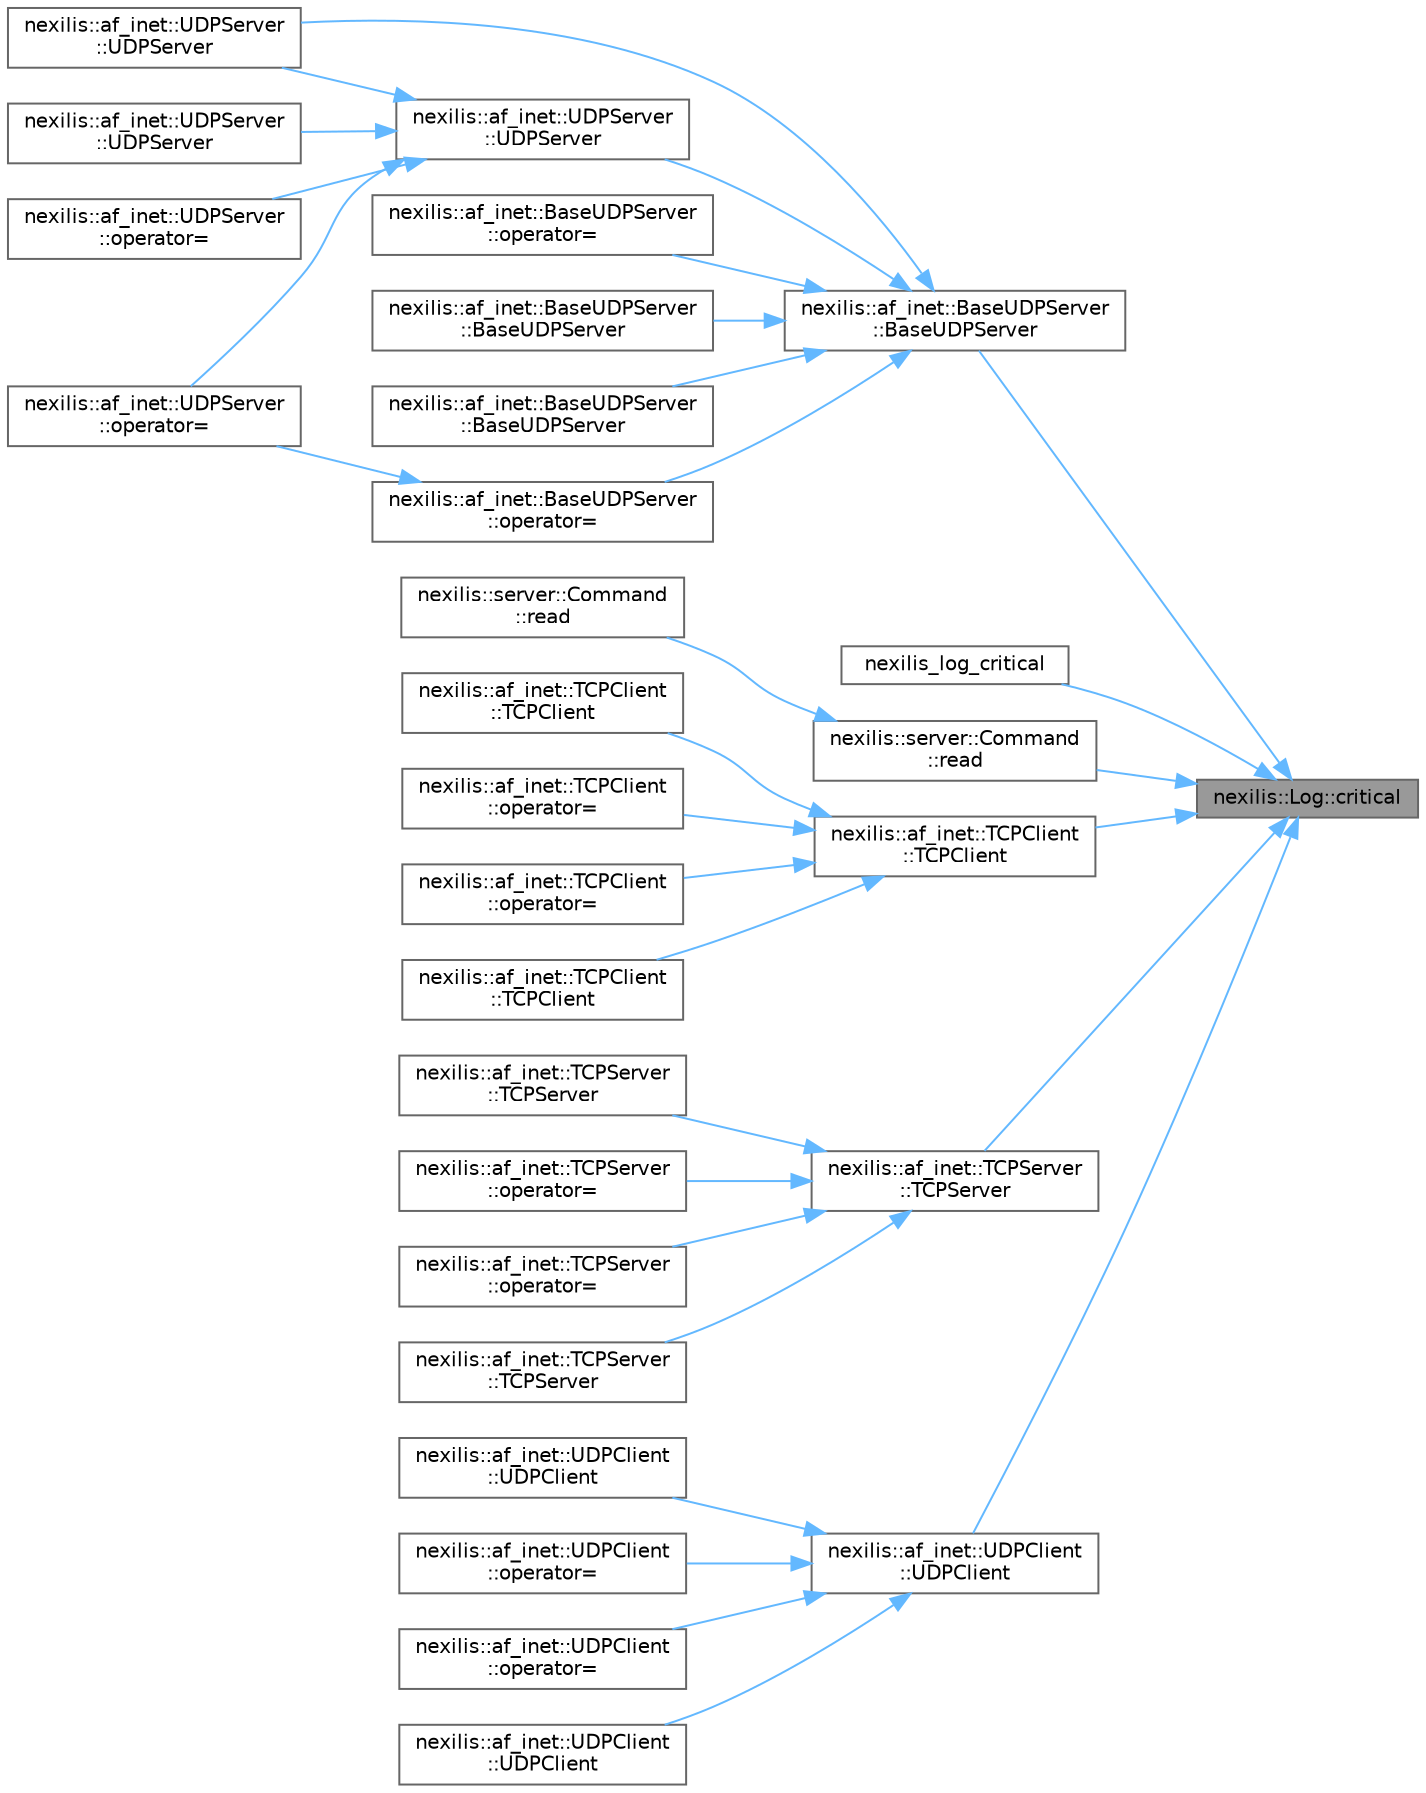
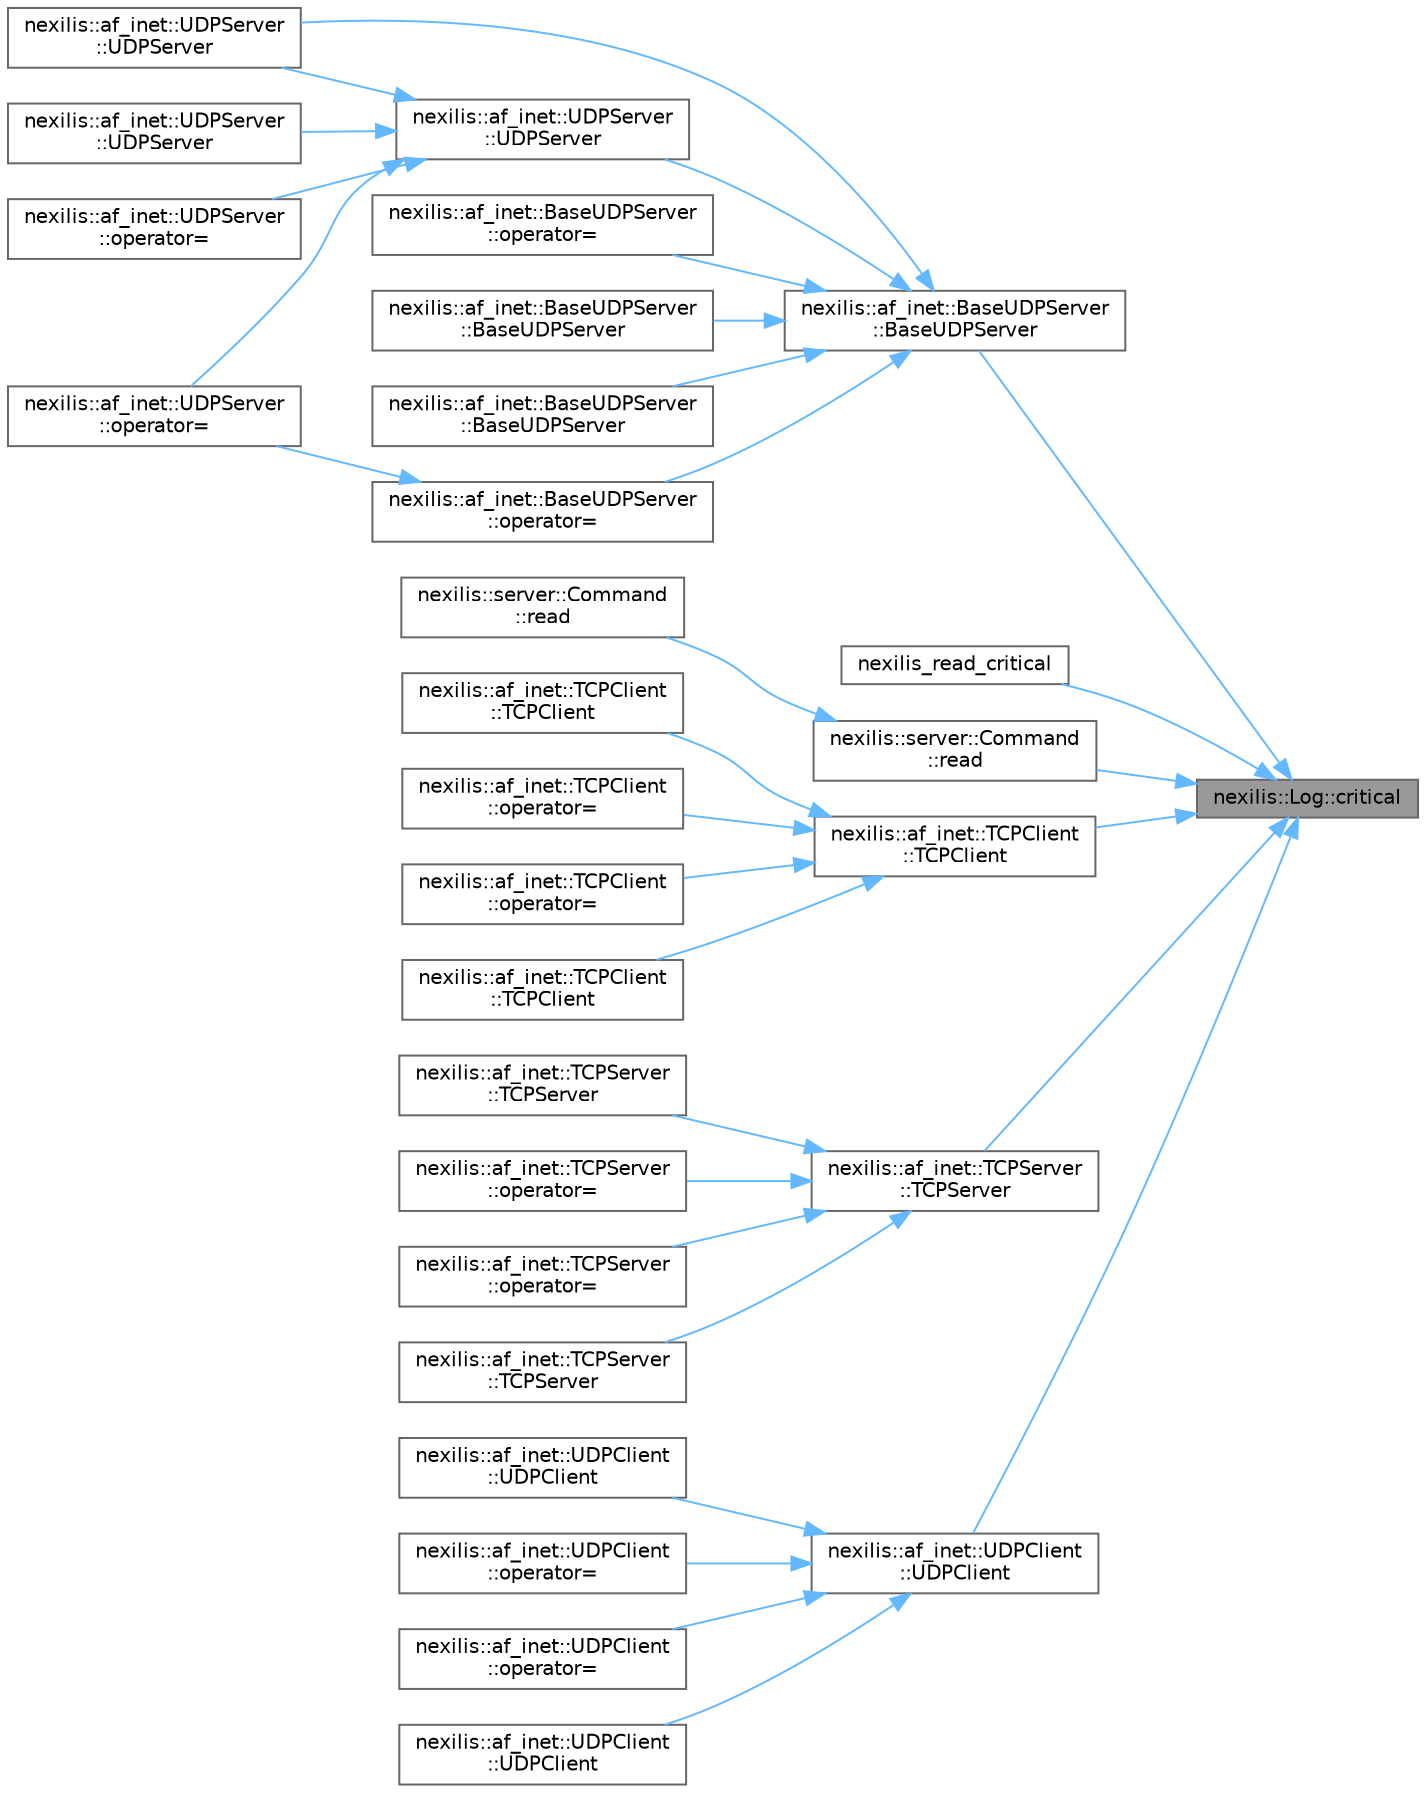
(955, 665) -> (955, 665)
